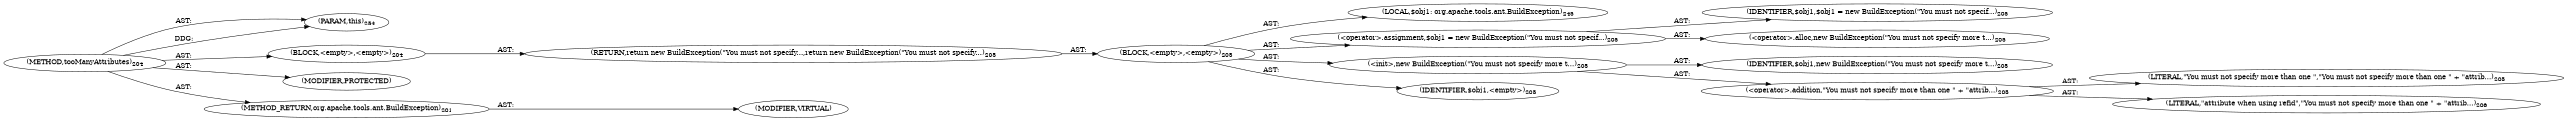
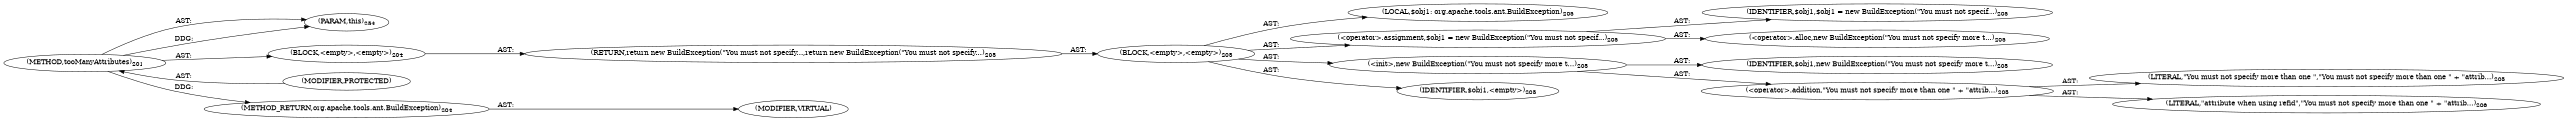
(1568, 12) -> (1568, 12)
(138, 62) -> (138, 62)
(219, 72) -> (204, 82)
(185, 87) -> (185, 87)
(447, 108) -> (447, 108)
